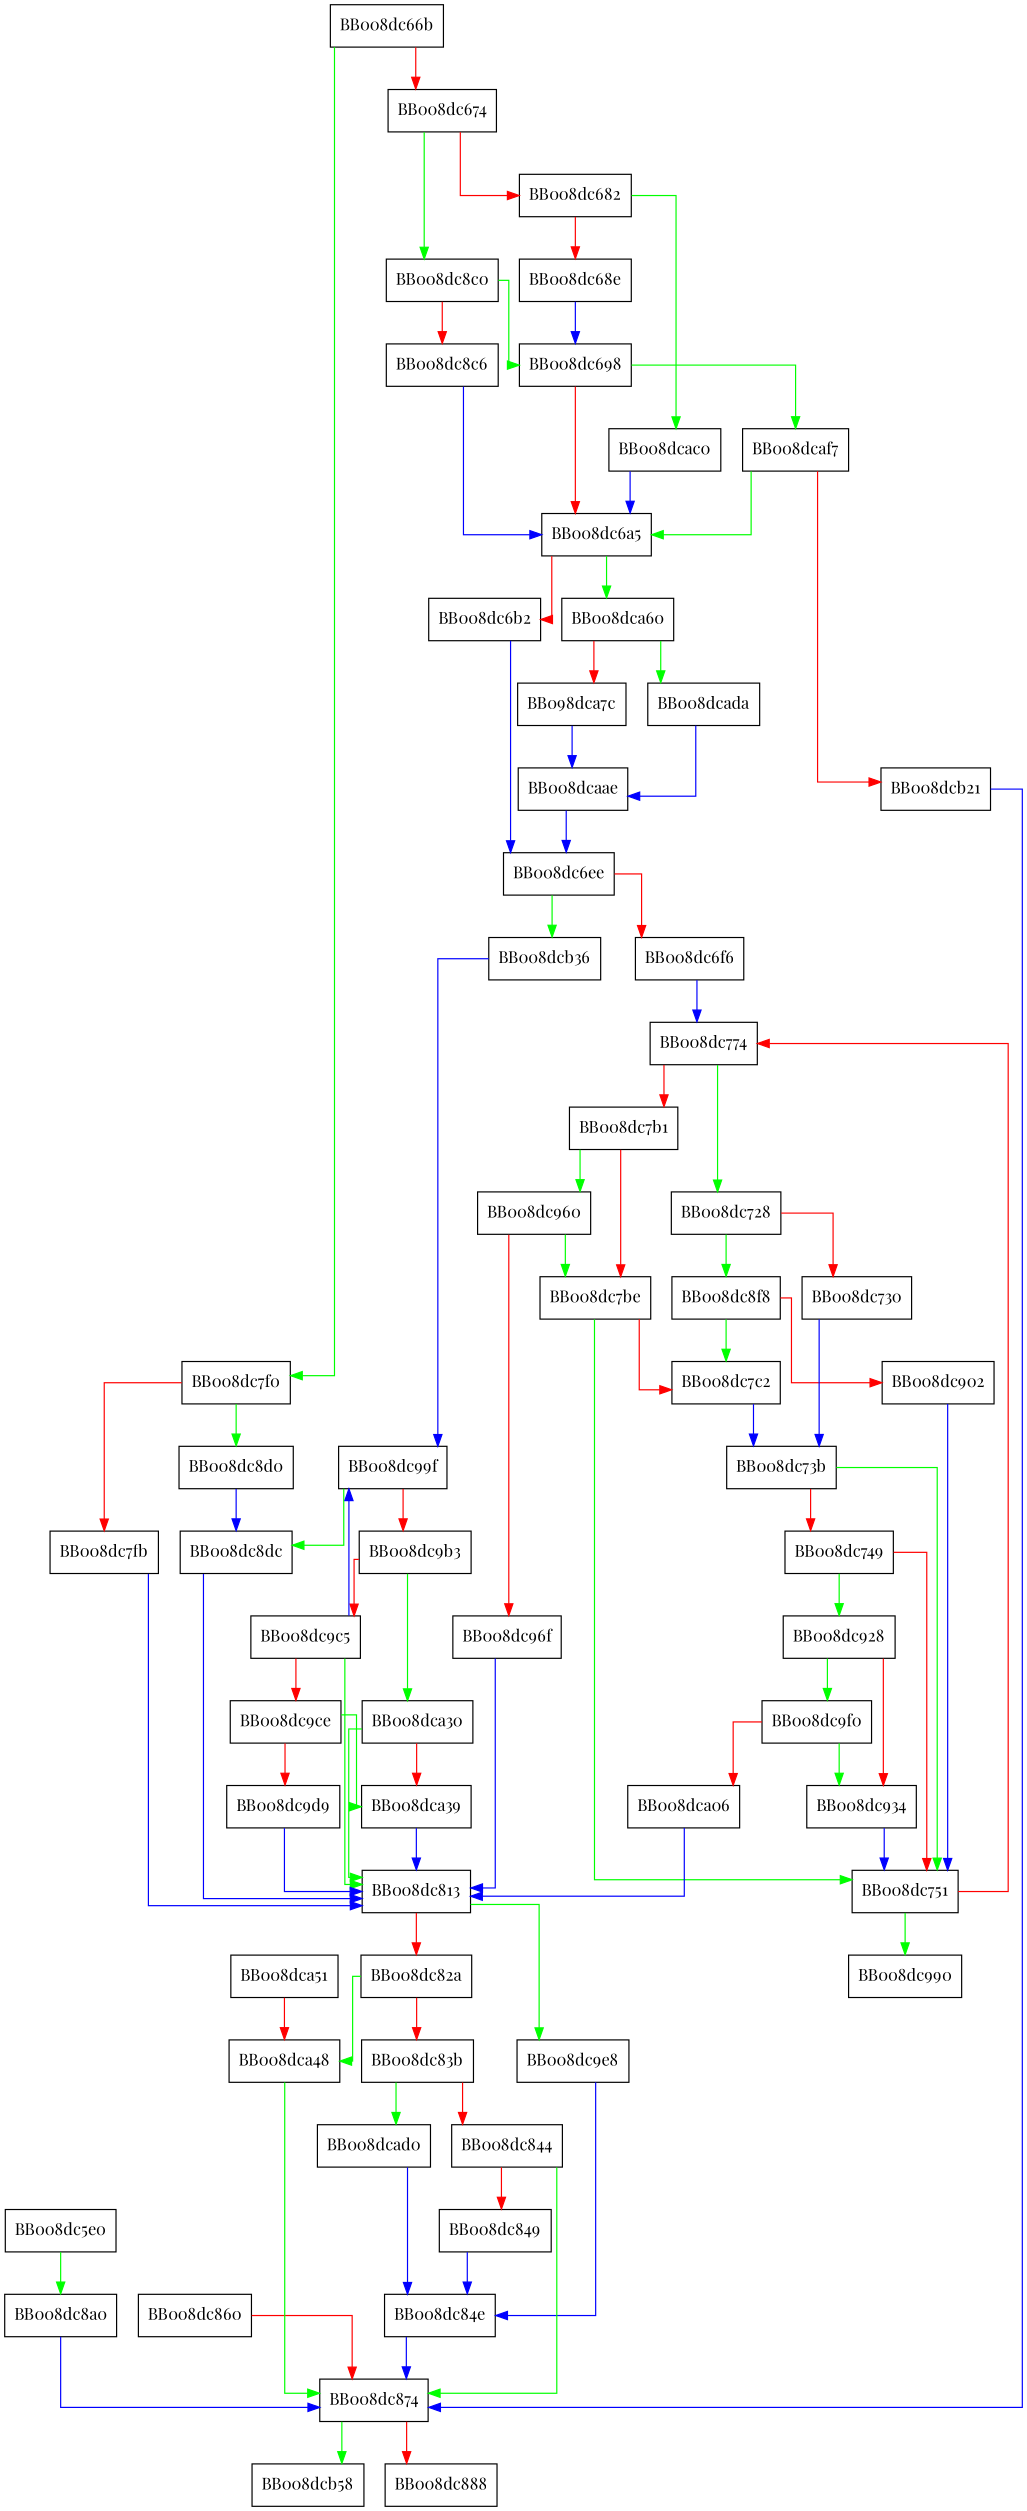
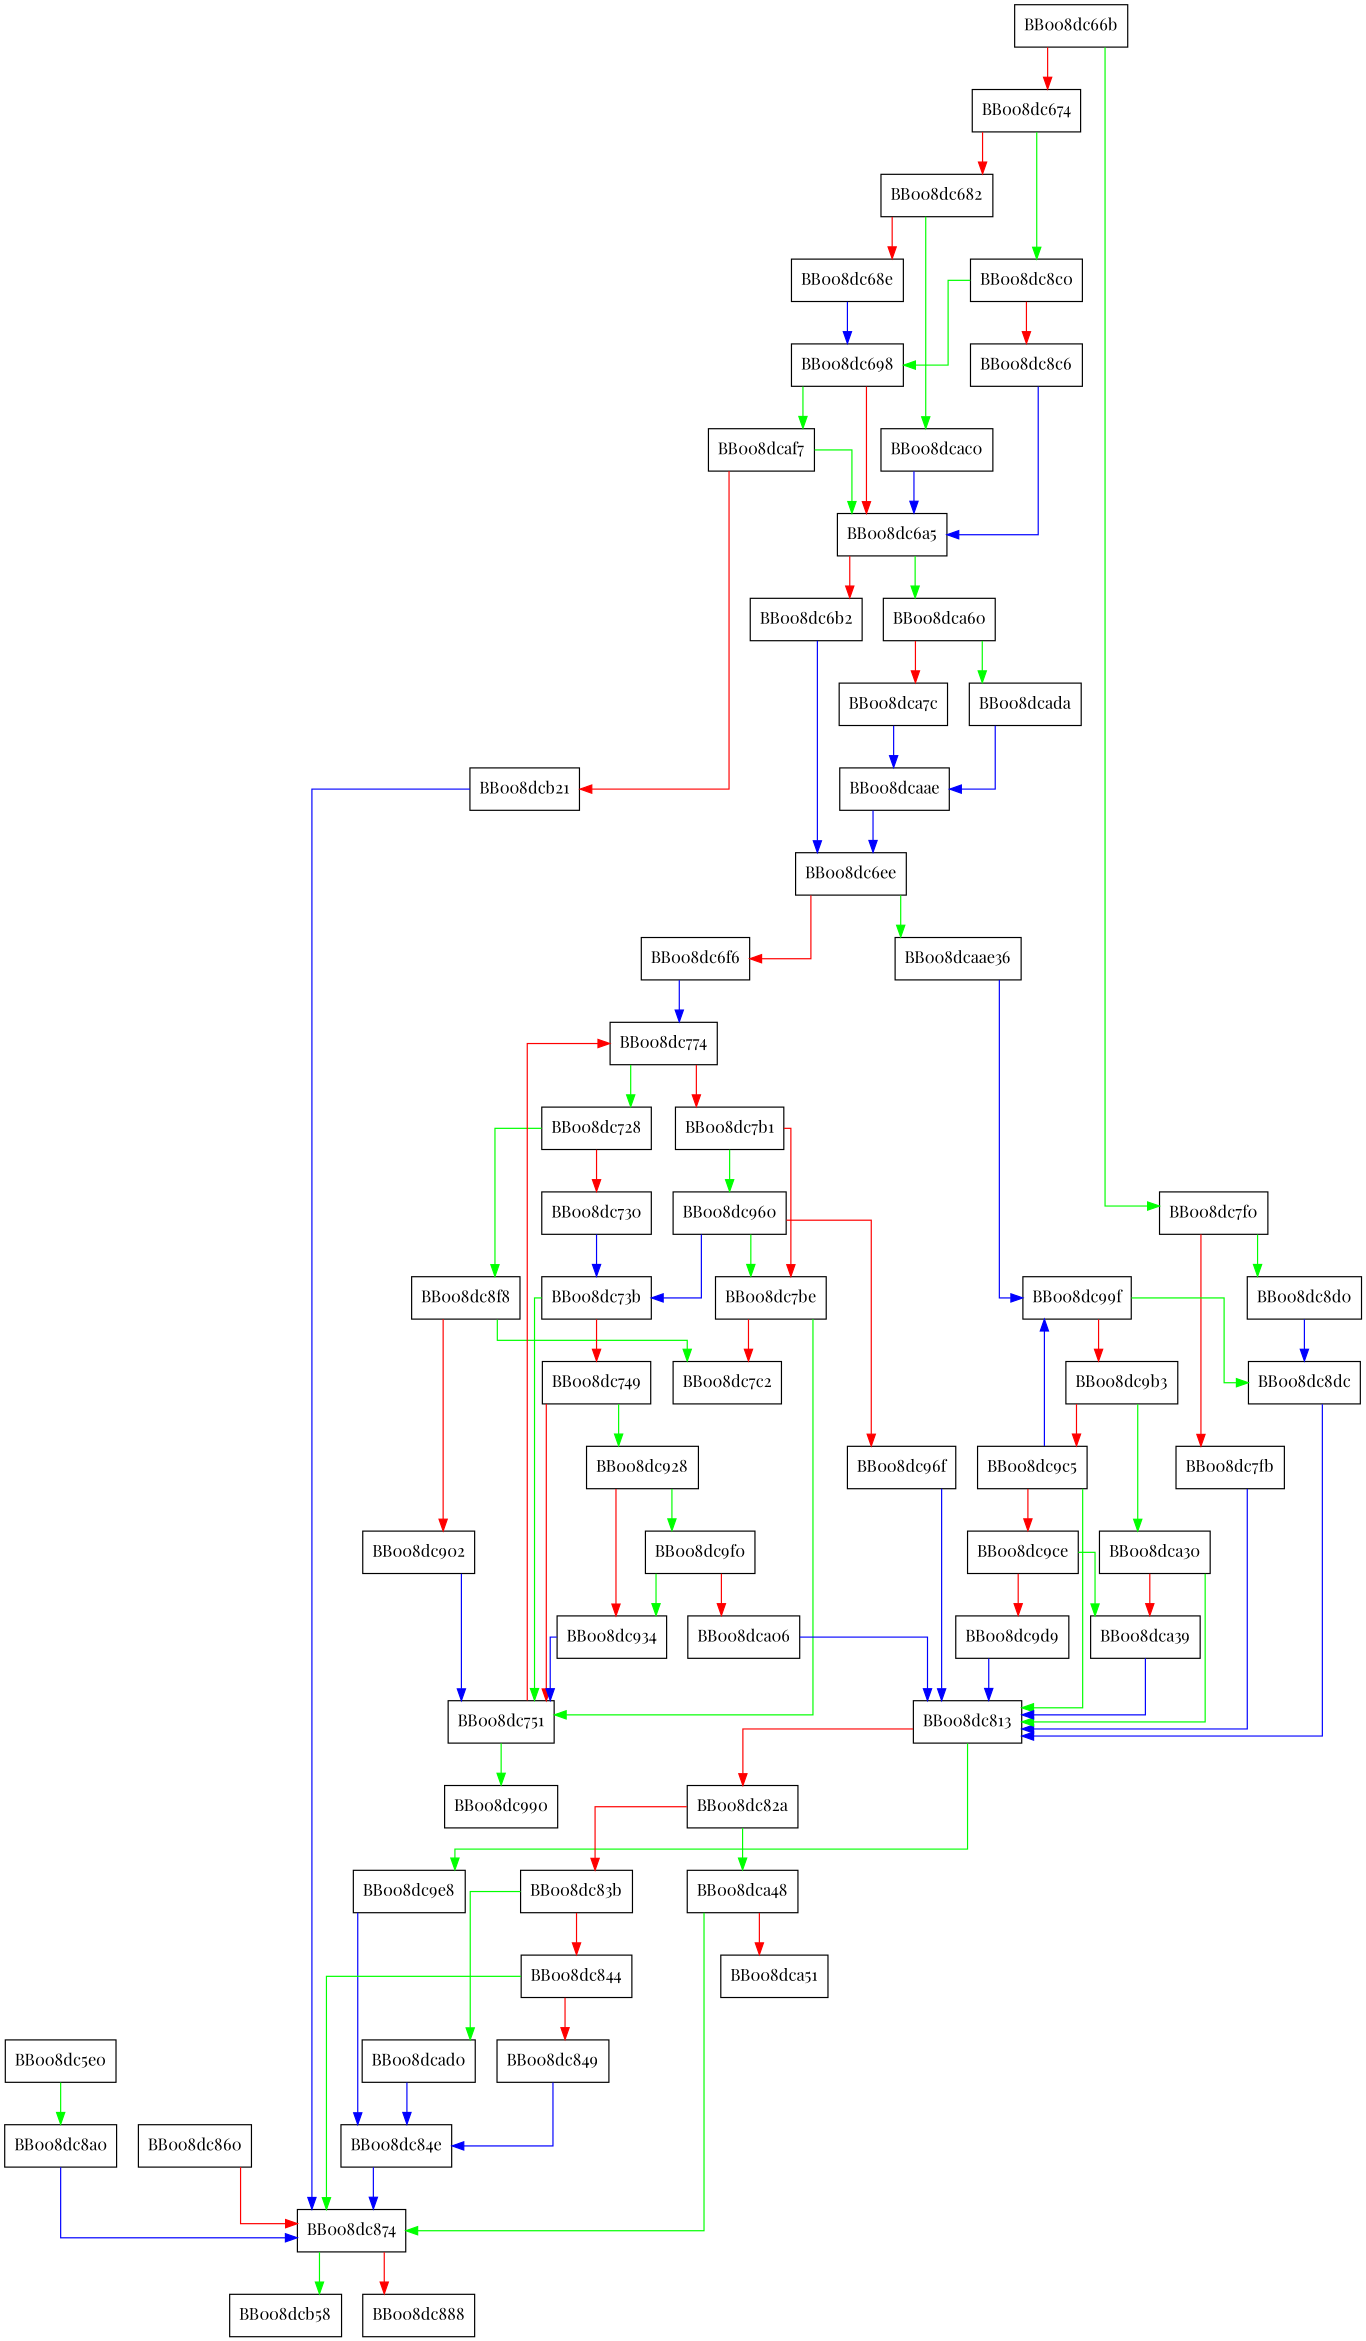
(572, 704) -> (893, 704)
(545, 959) -> (958, 959)
(753, 1419) -> (701, 1285)
(284, 2013) -> (759, 1928)
